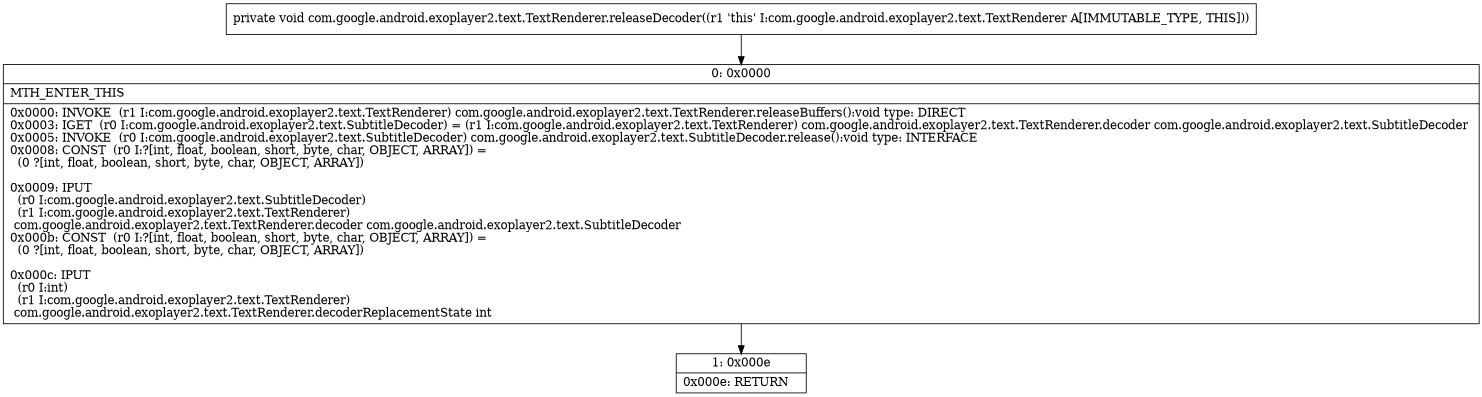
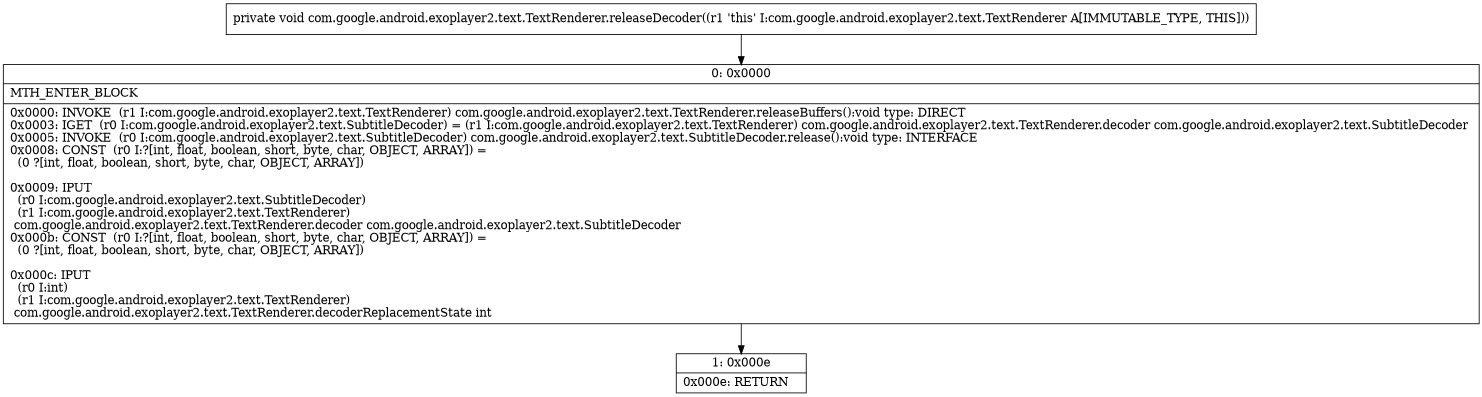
(68, 93) -> (74, 93)
